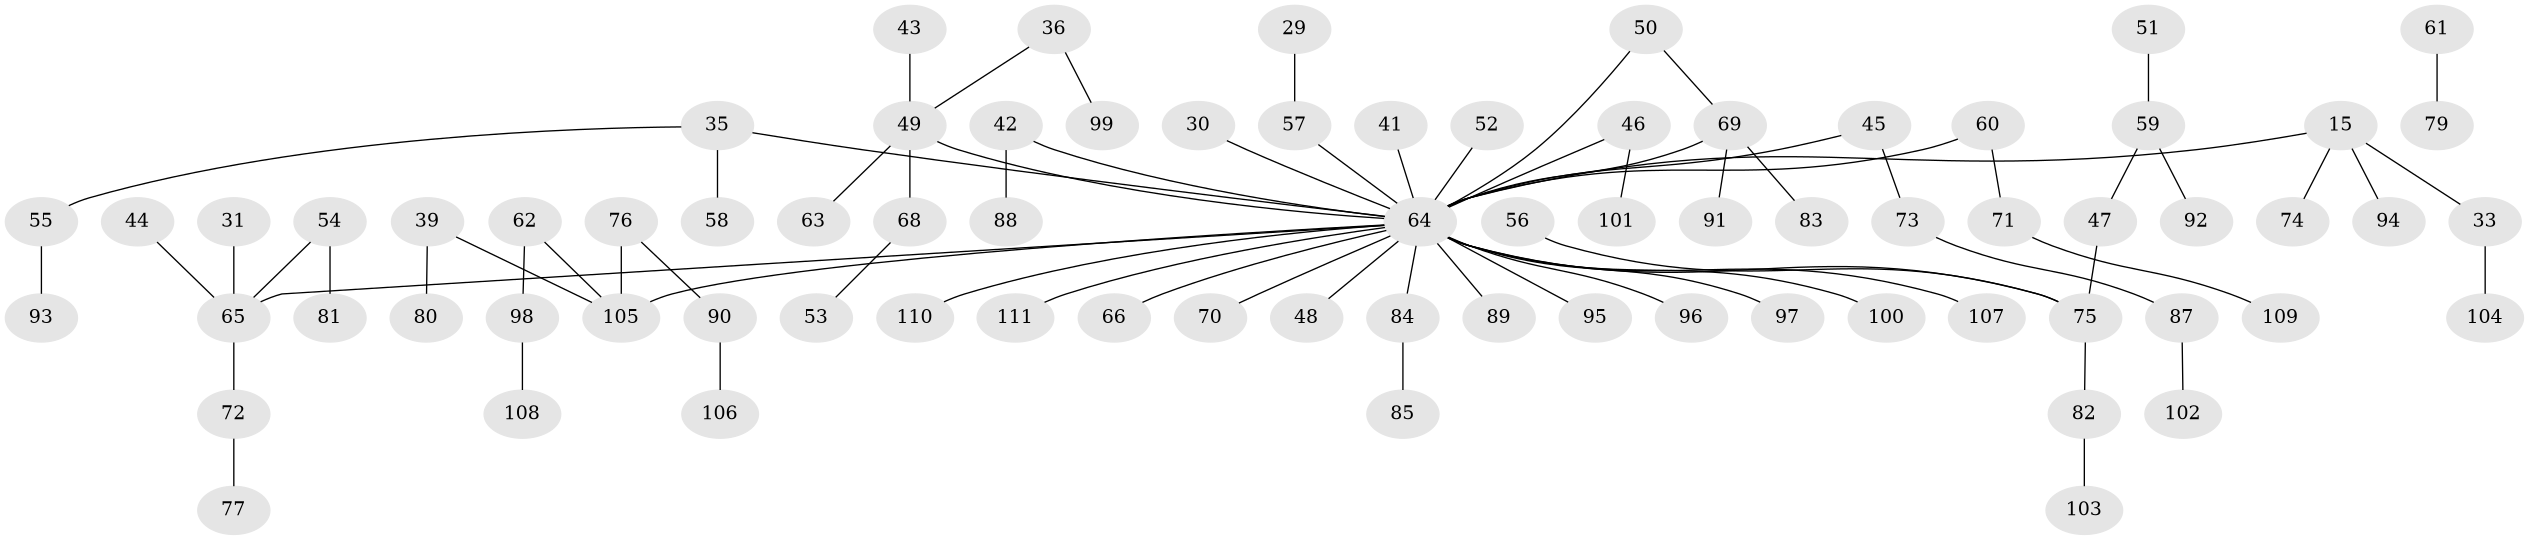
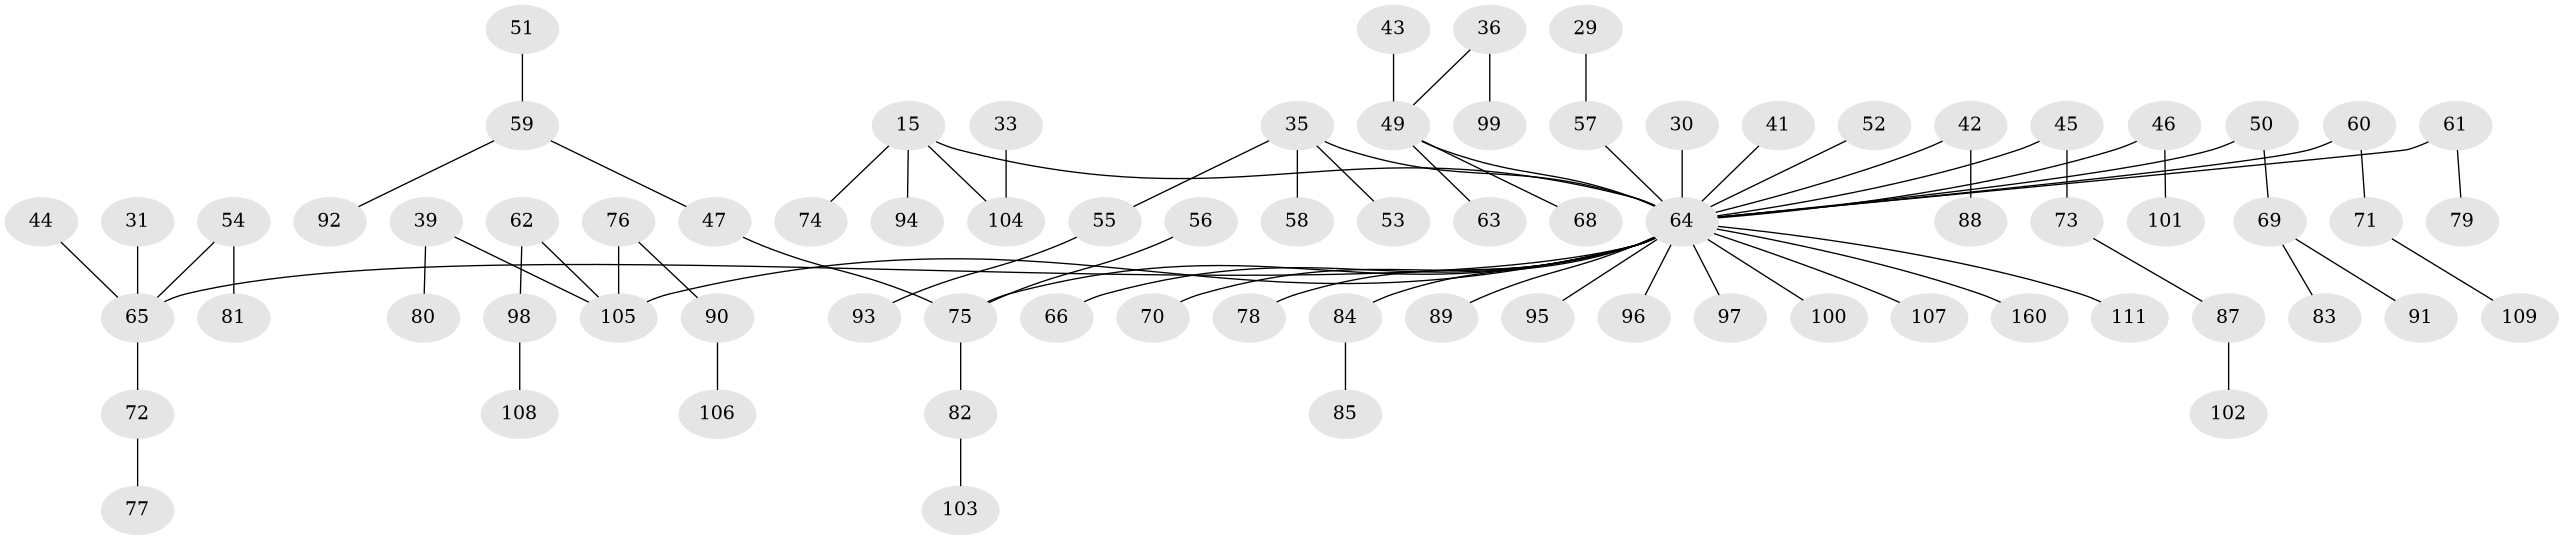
(1575, 174) -> (2074, 183)
(2413, 174) -> (957, 174)
(859, 274) -> (1351, 179)
(915, 318) -> (2030, 318)
(1307, 318) -> (1249, 318)
